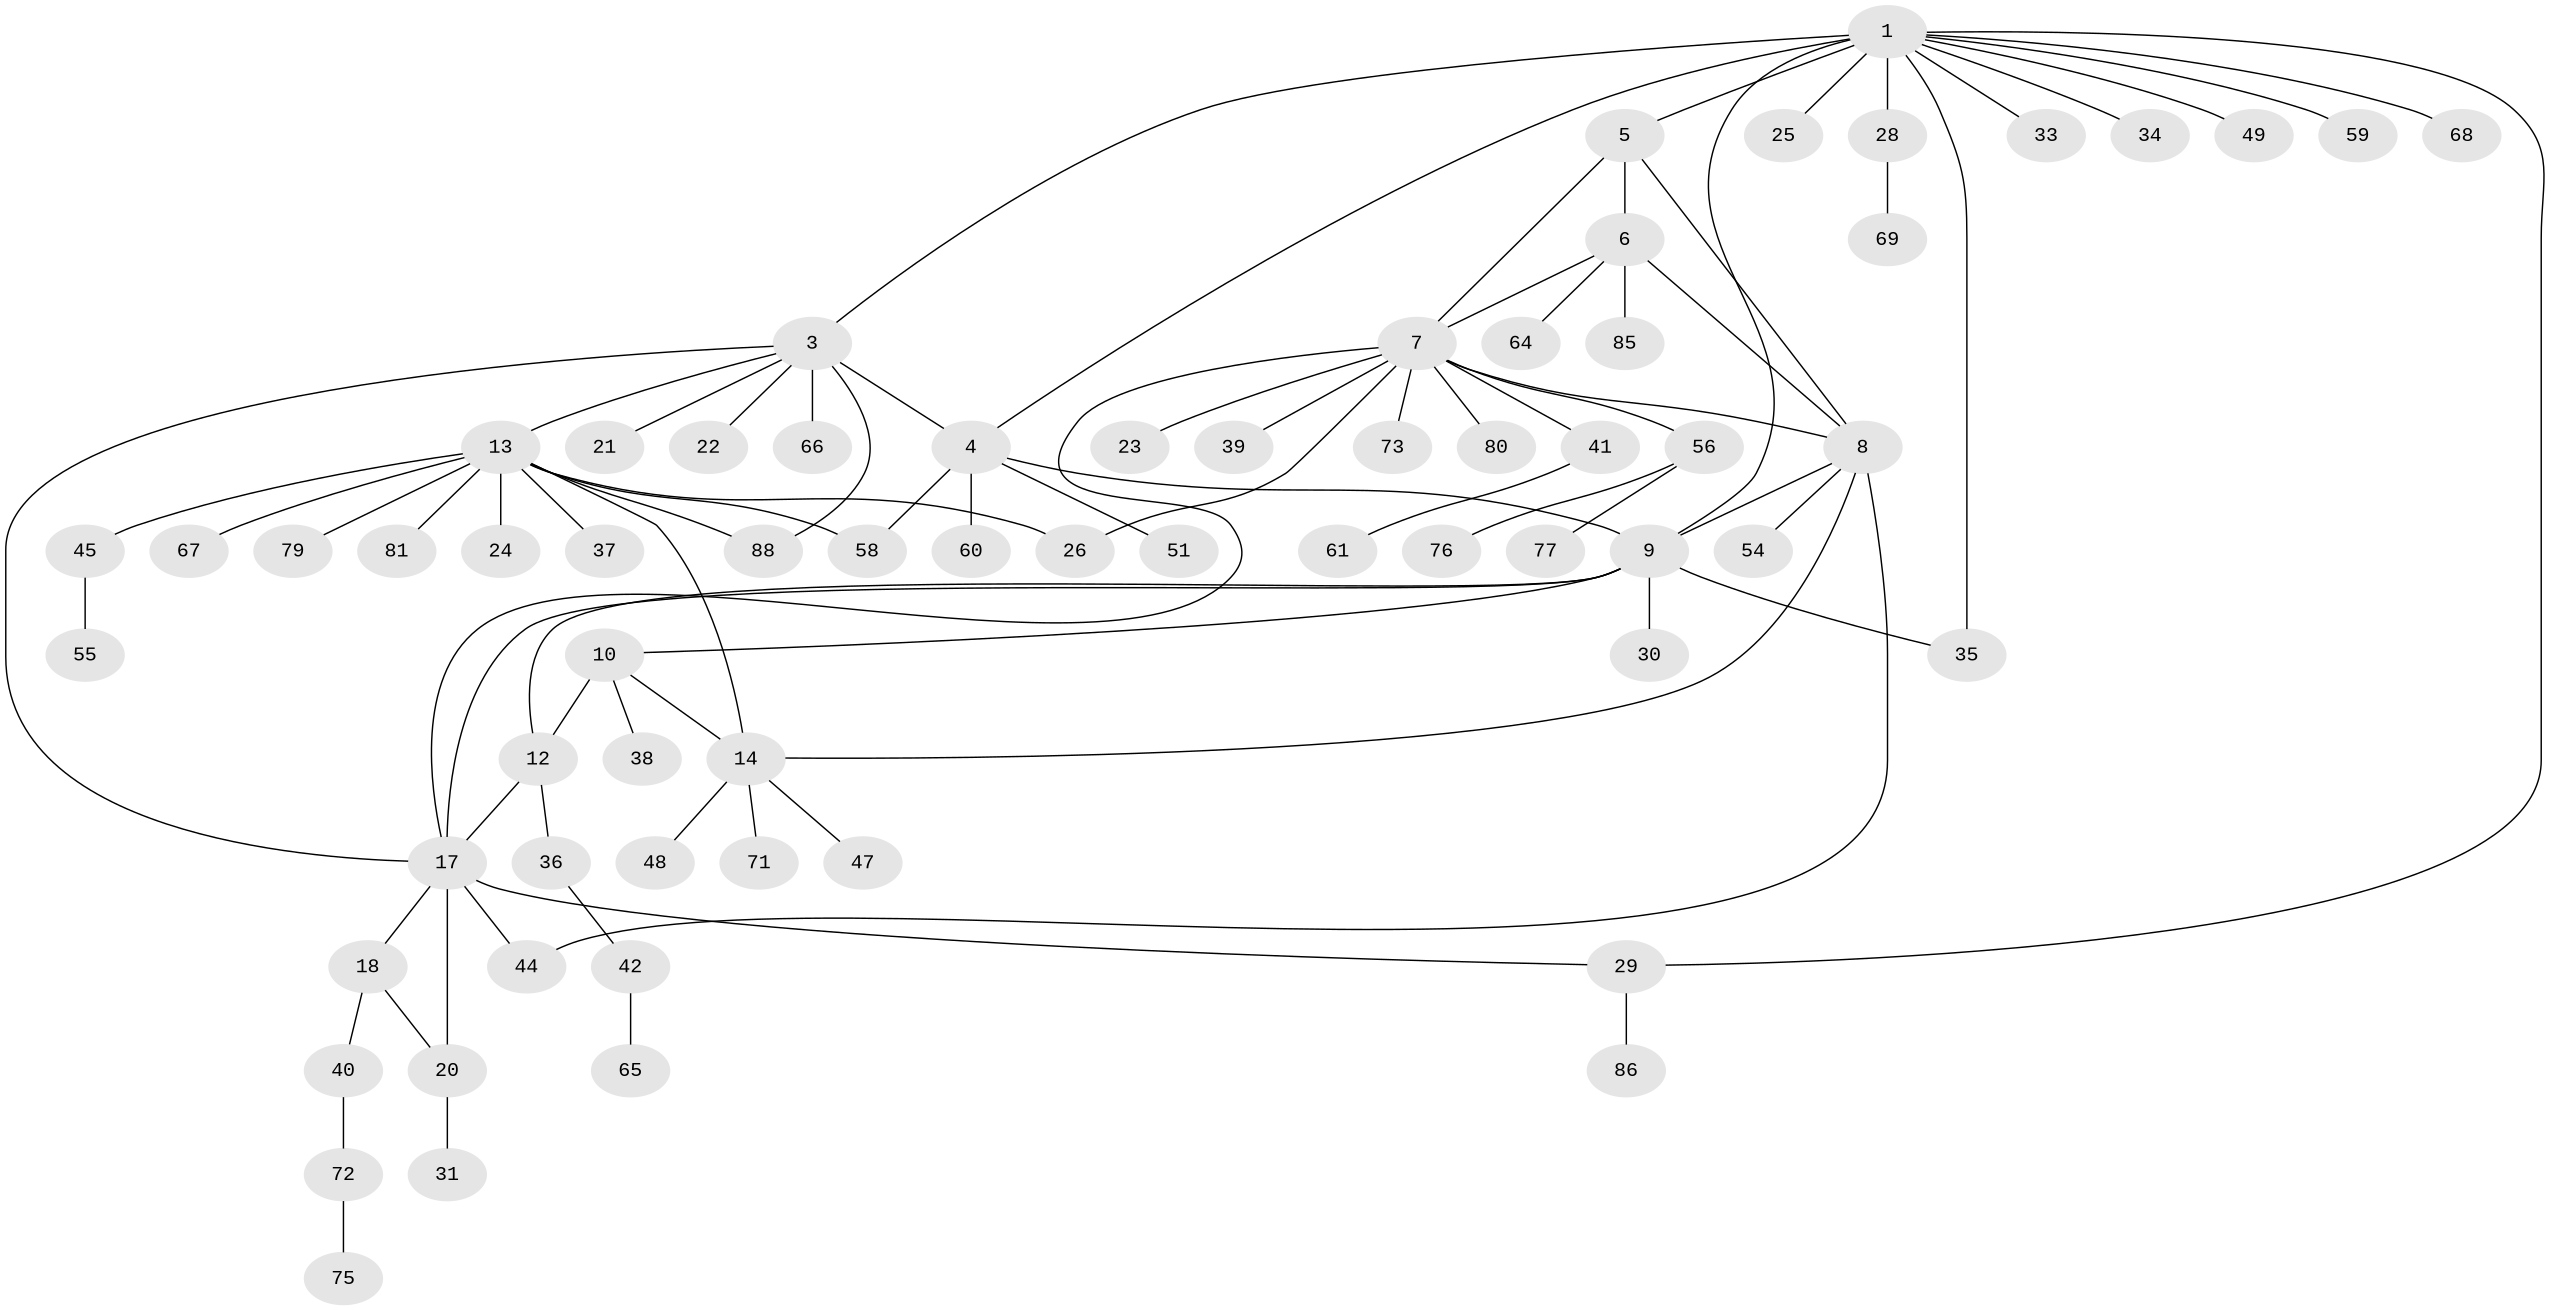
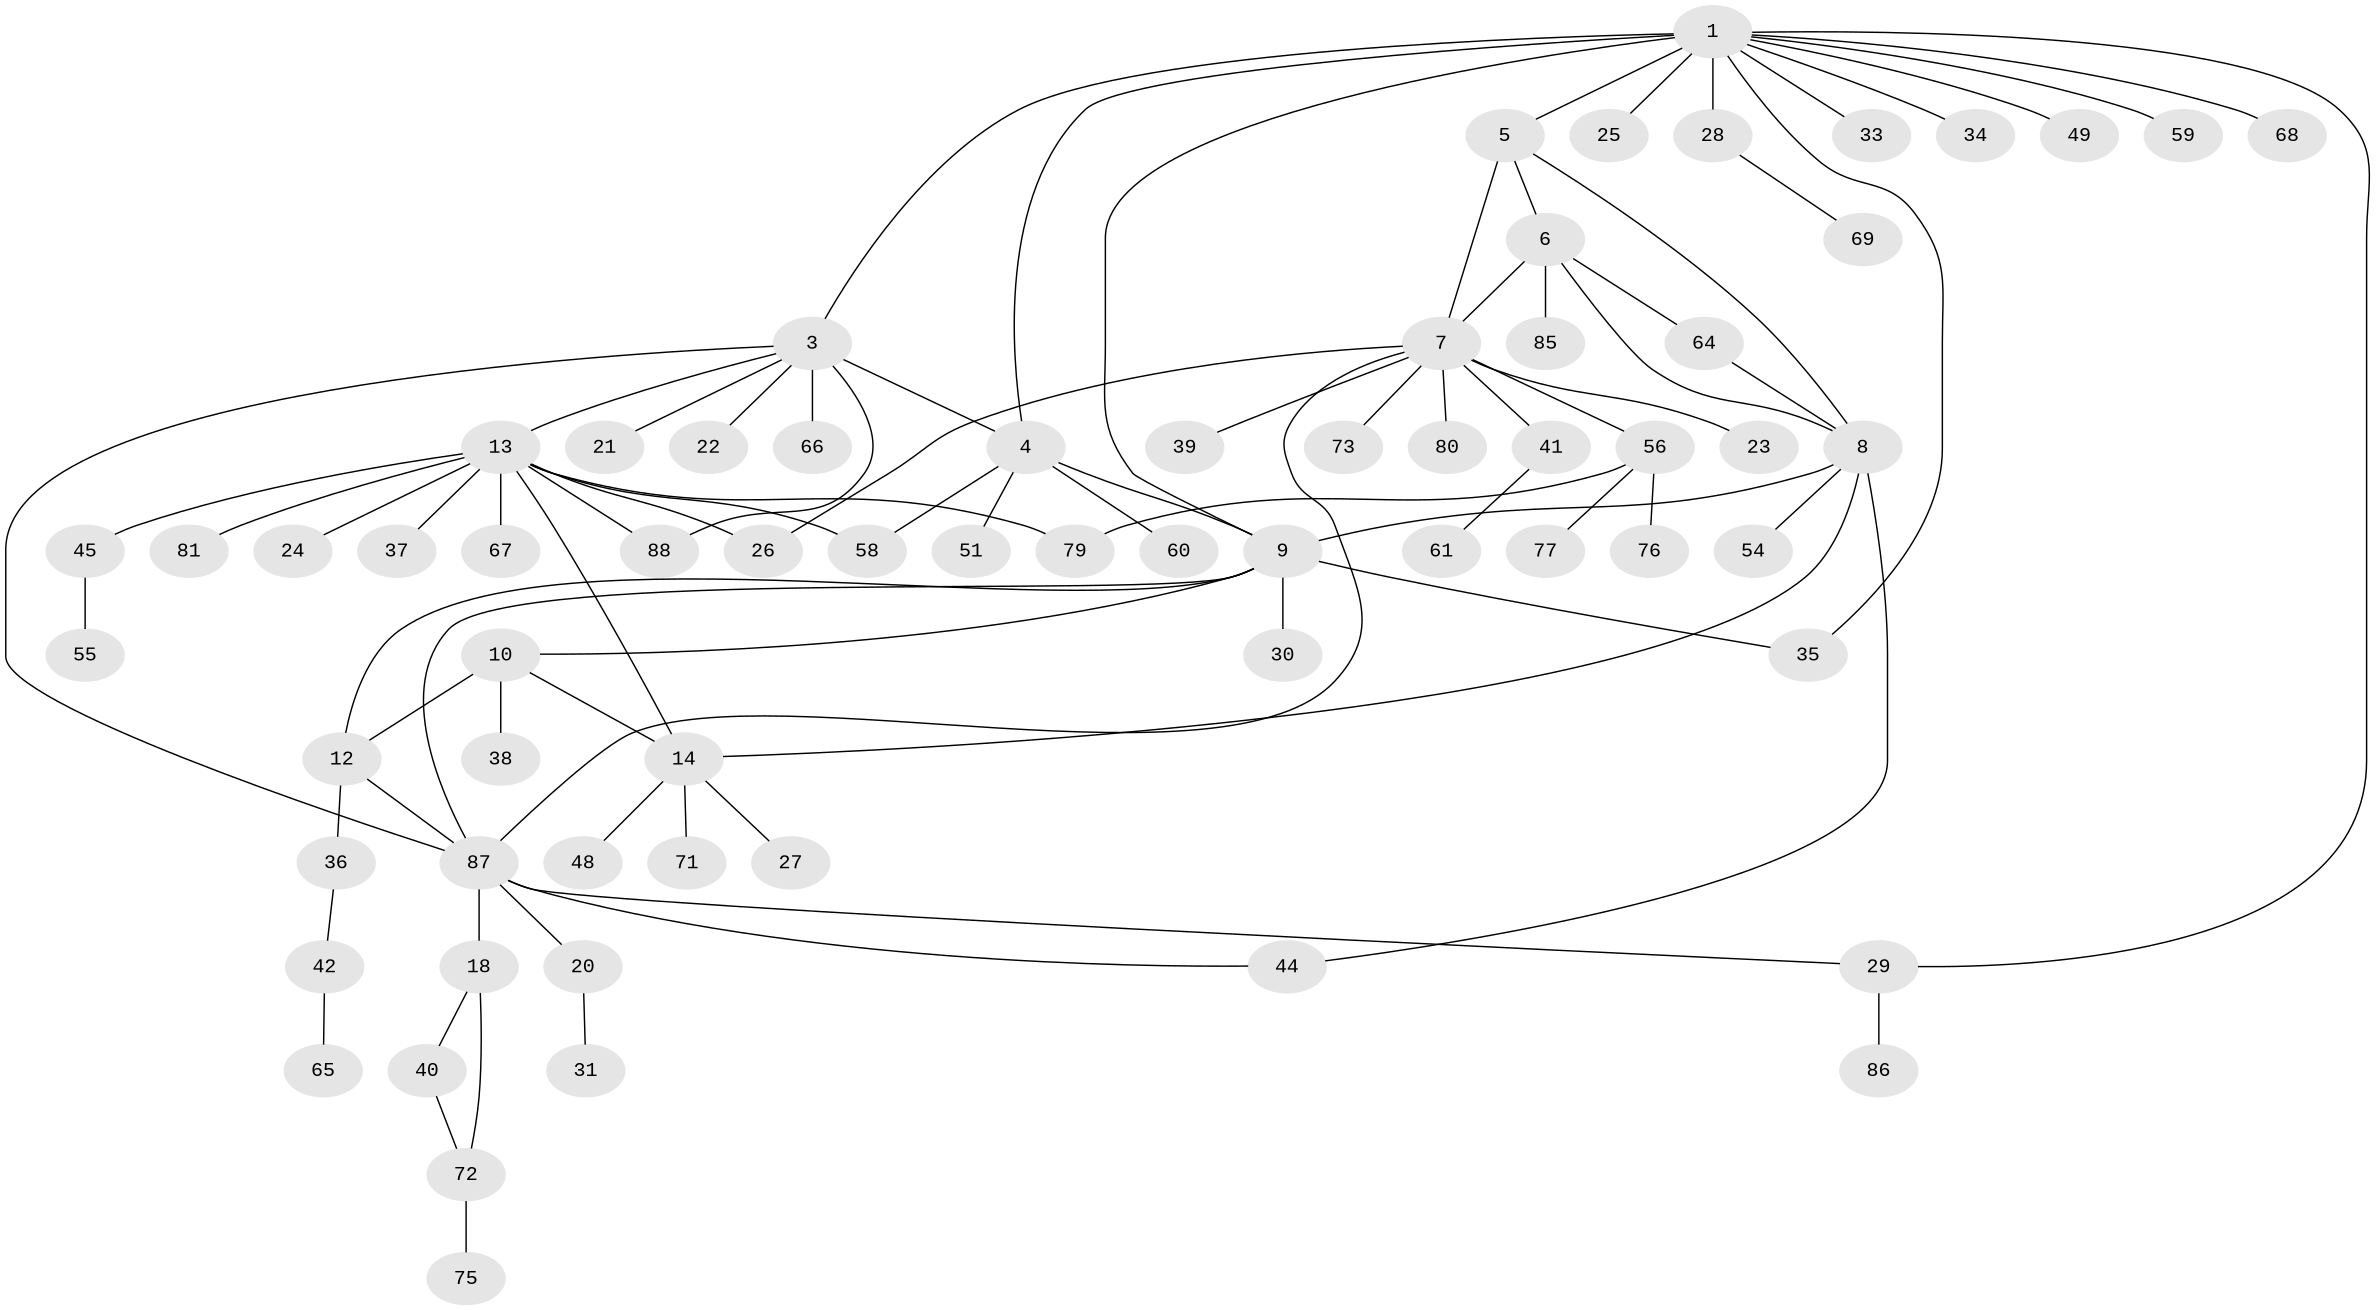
(1636, 403) -> (1784, 395)
none -> (1365, 499)
(447, 863) -> (479, 863)
(863, 863) -> (791, 863)
(408, 1019) -> (481, 1071)
